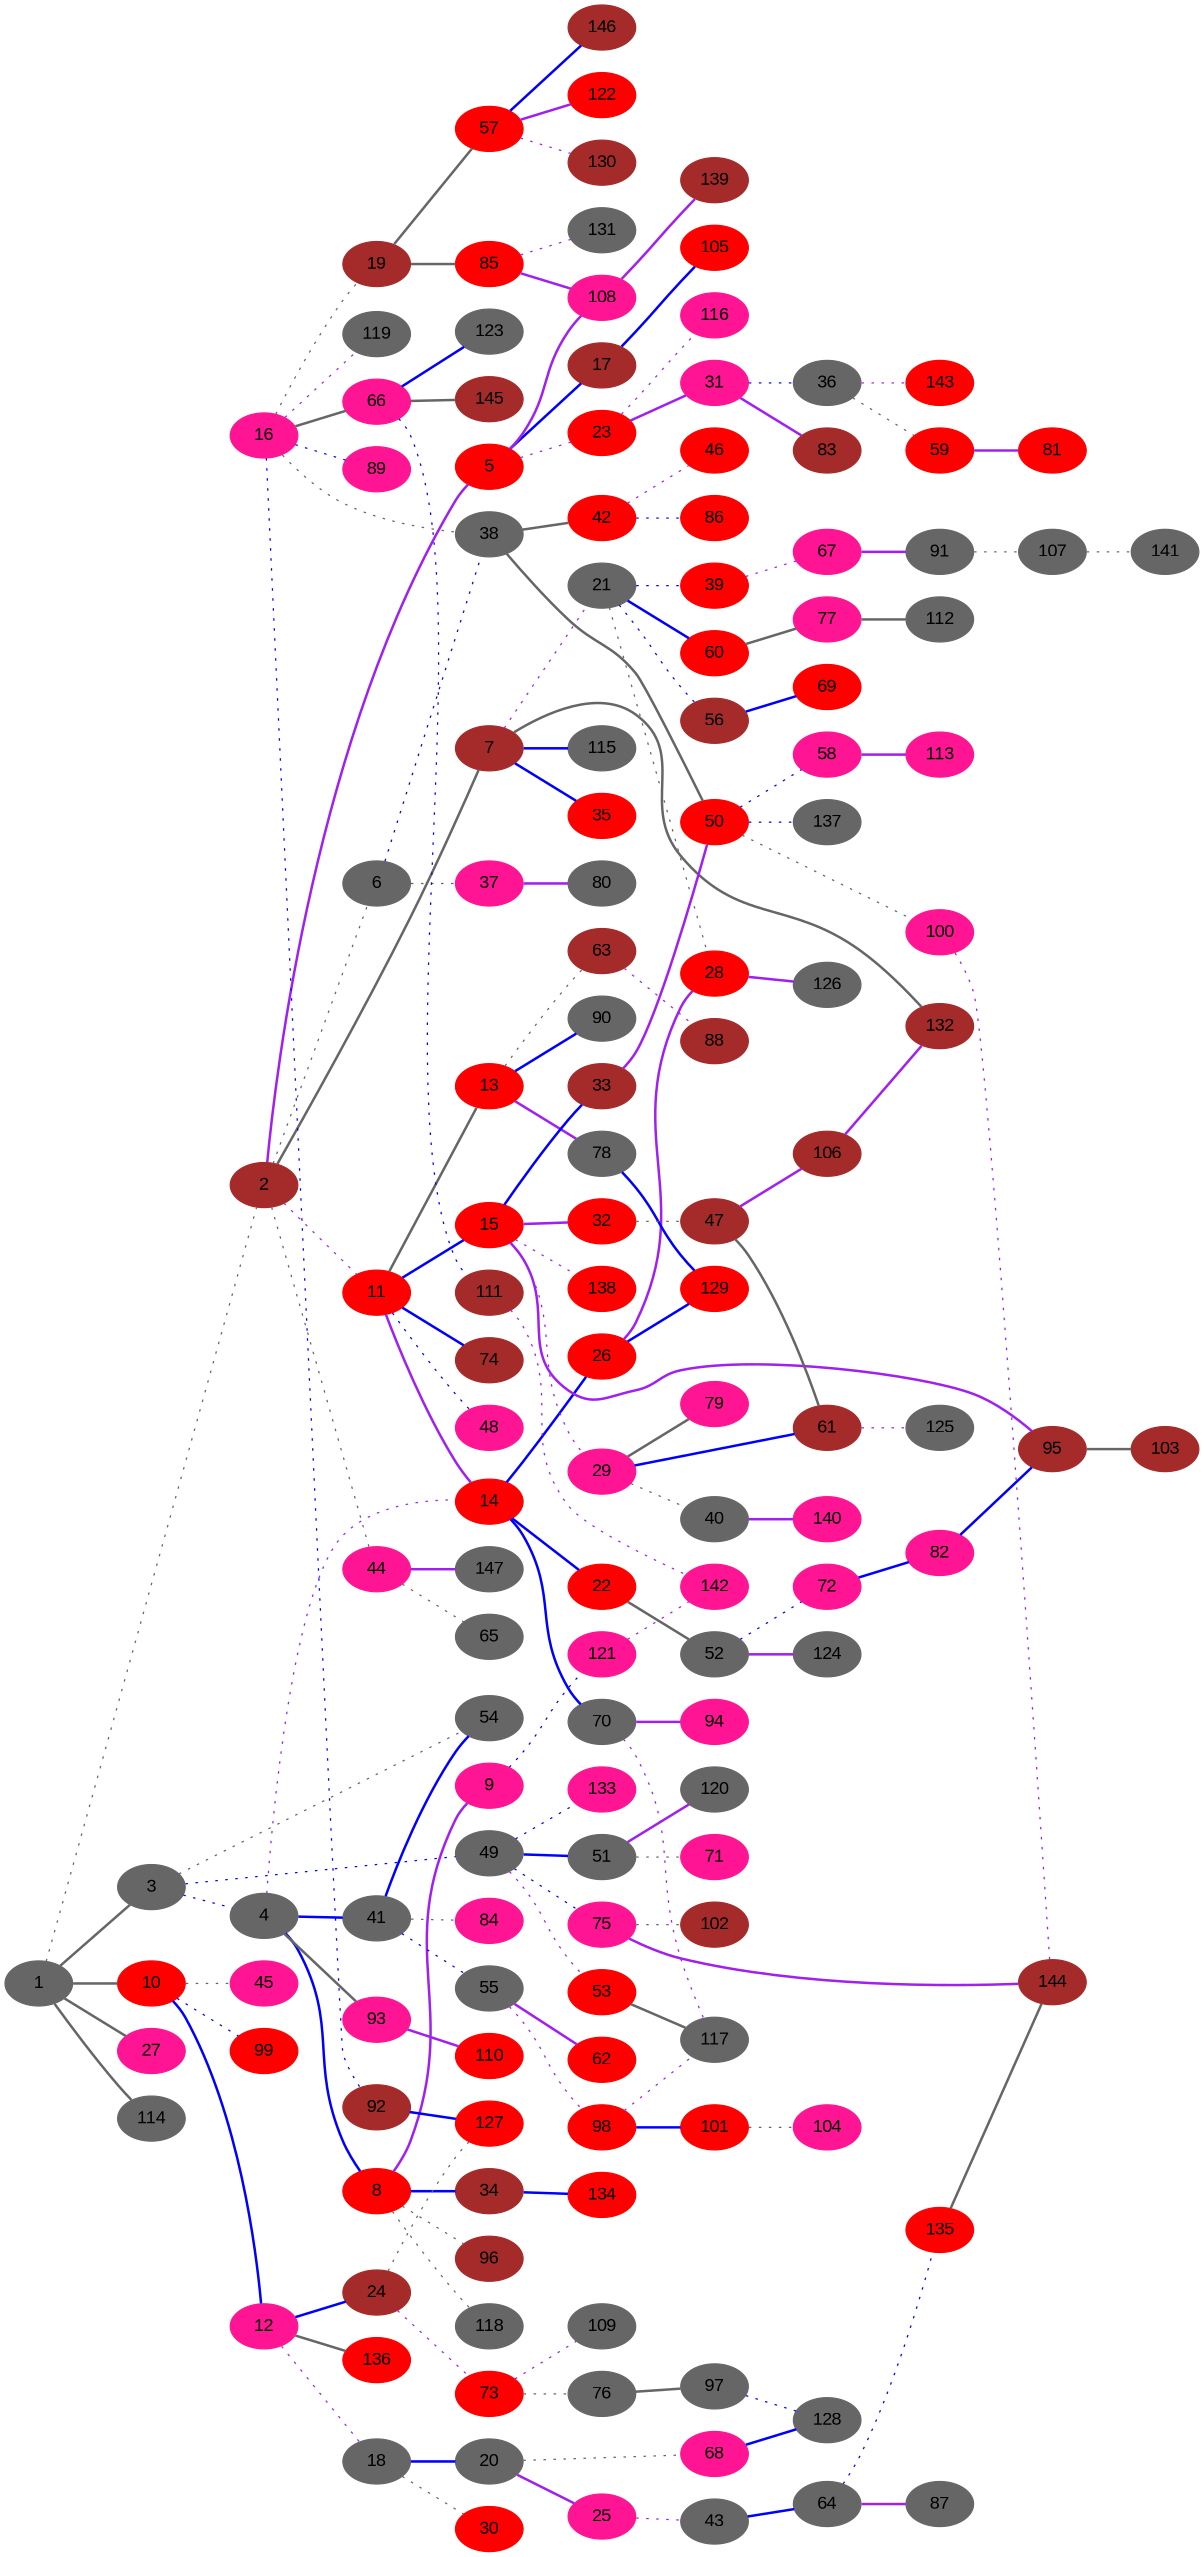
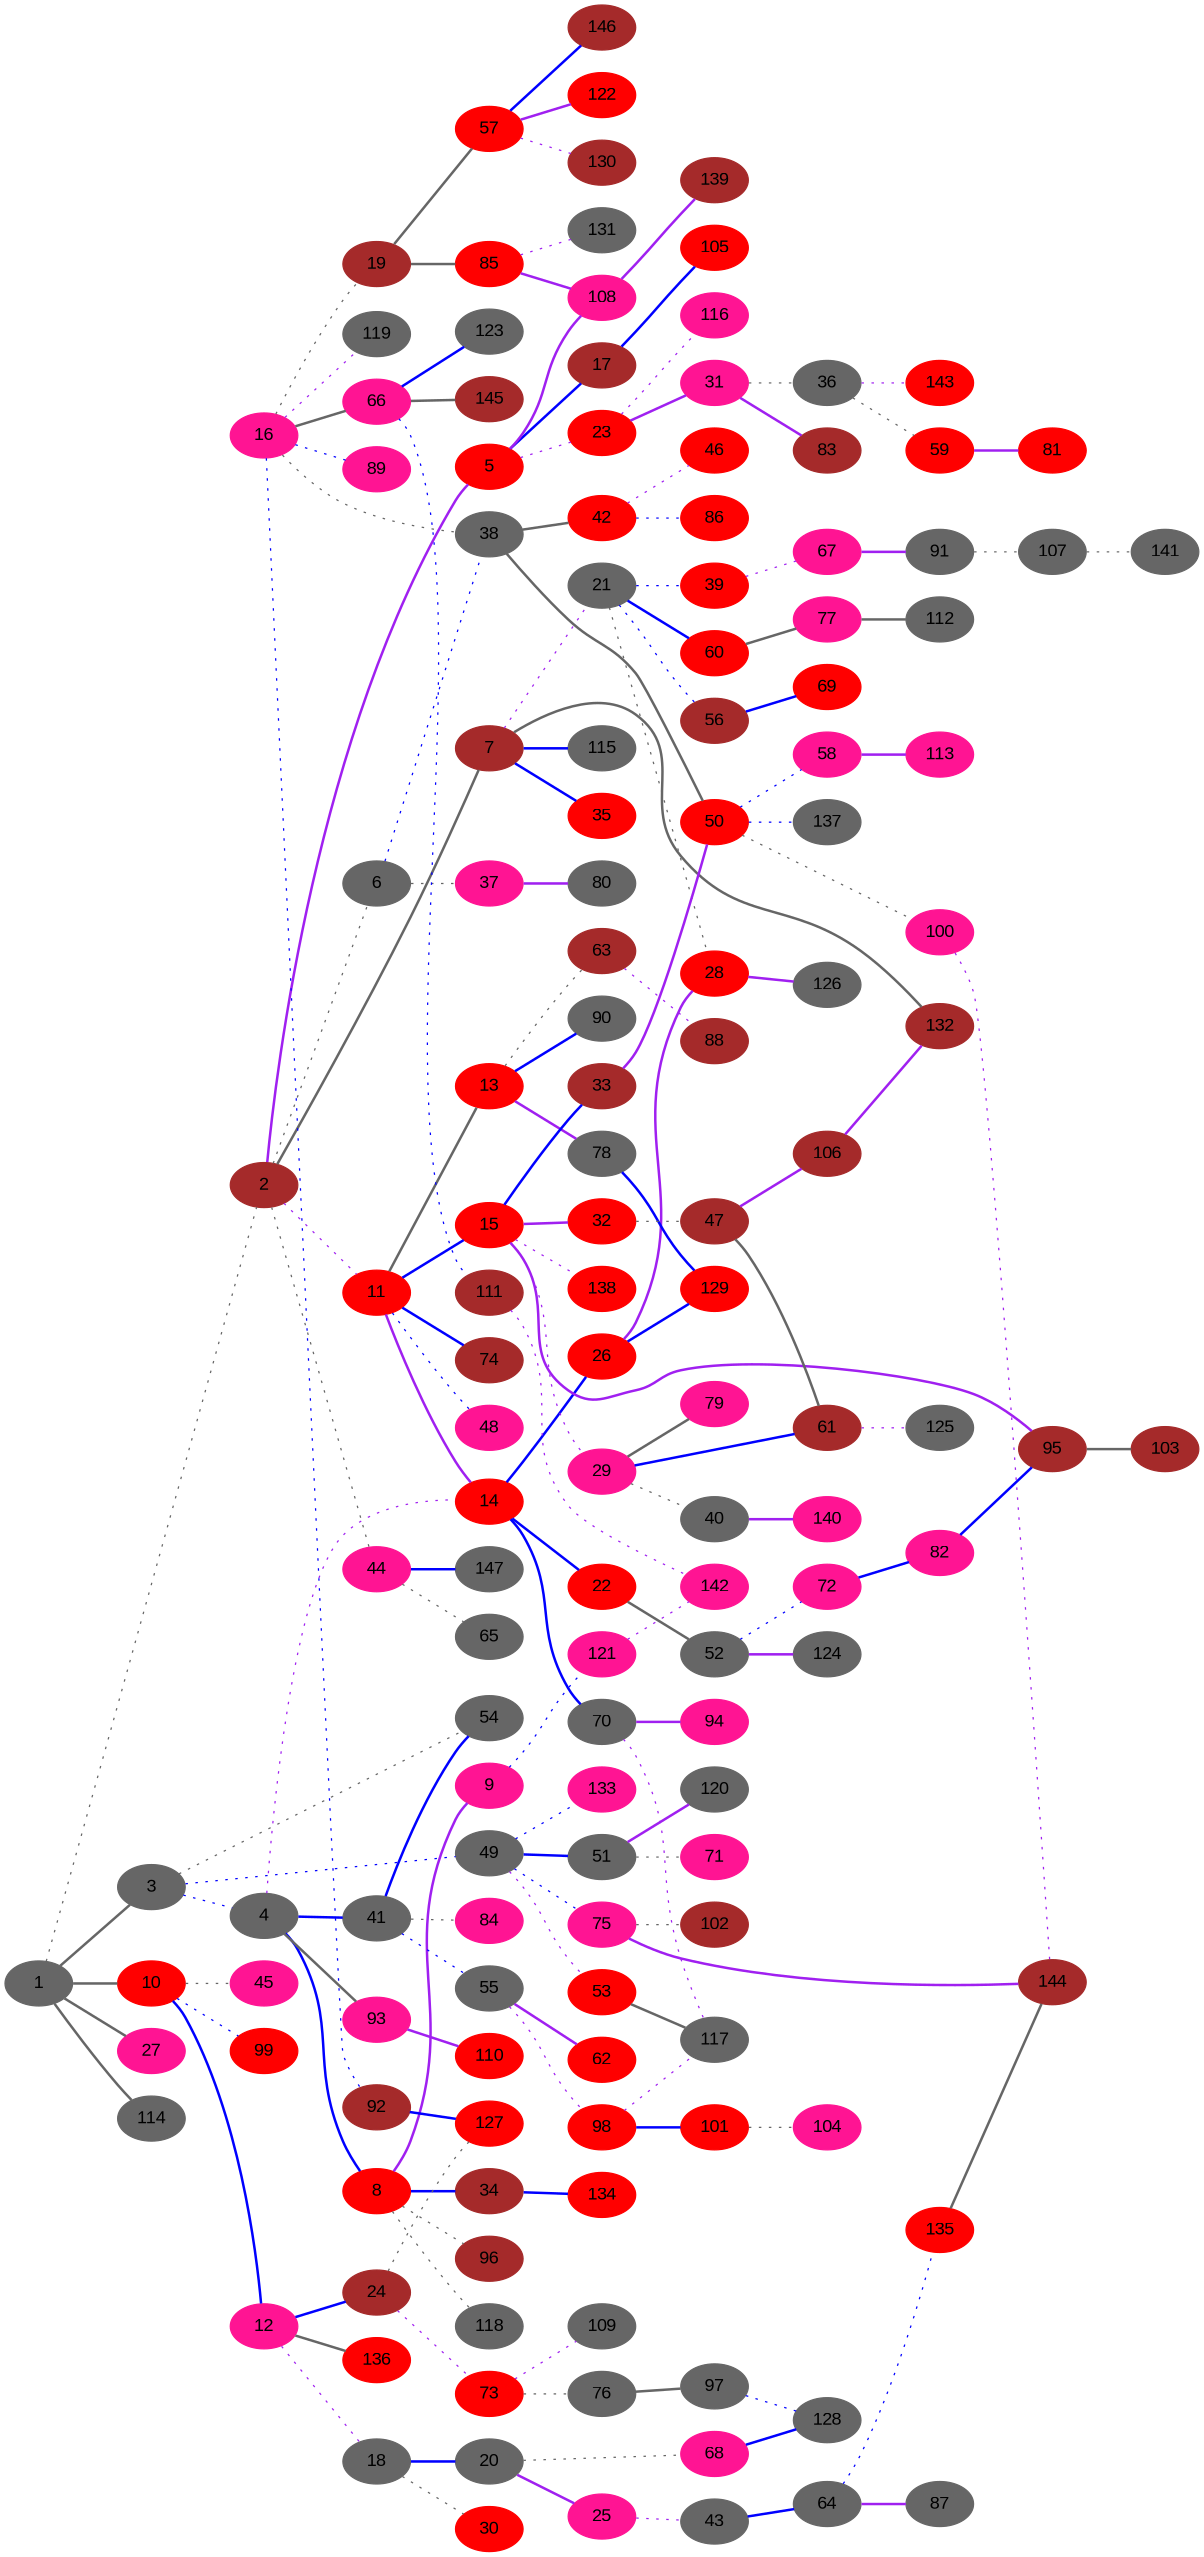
(771, 383) -> (771, 383)
(433, 1569) -> (433, 1569)
